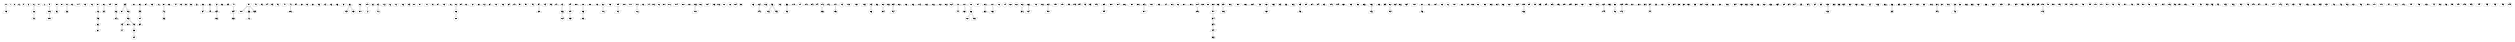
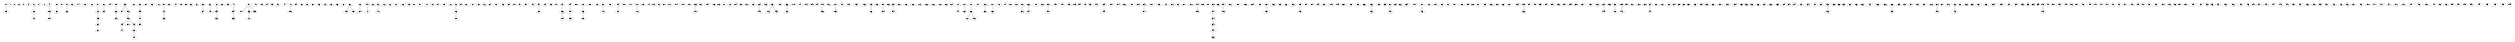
none -> (747, 5)
